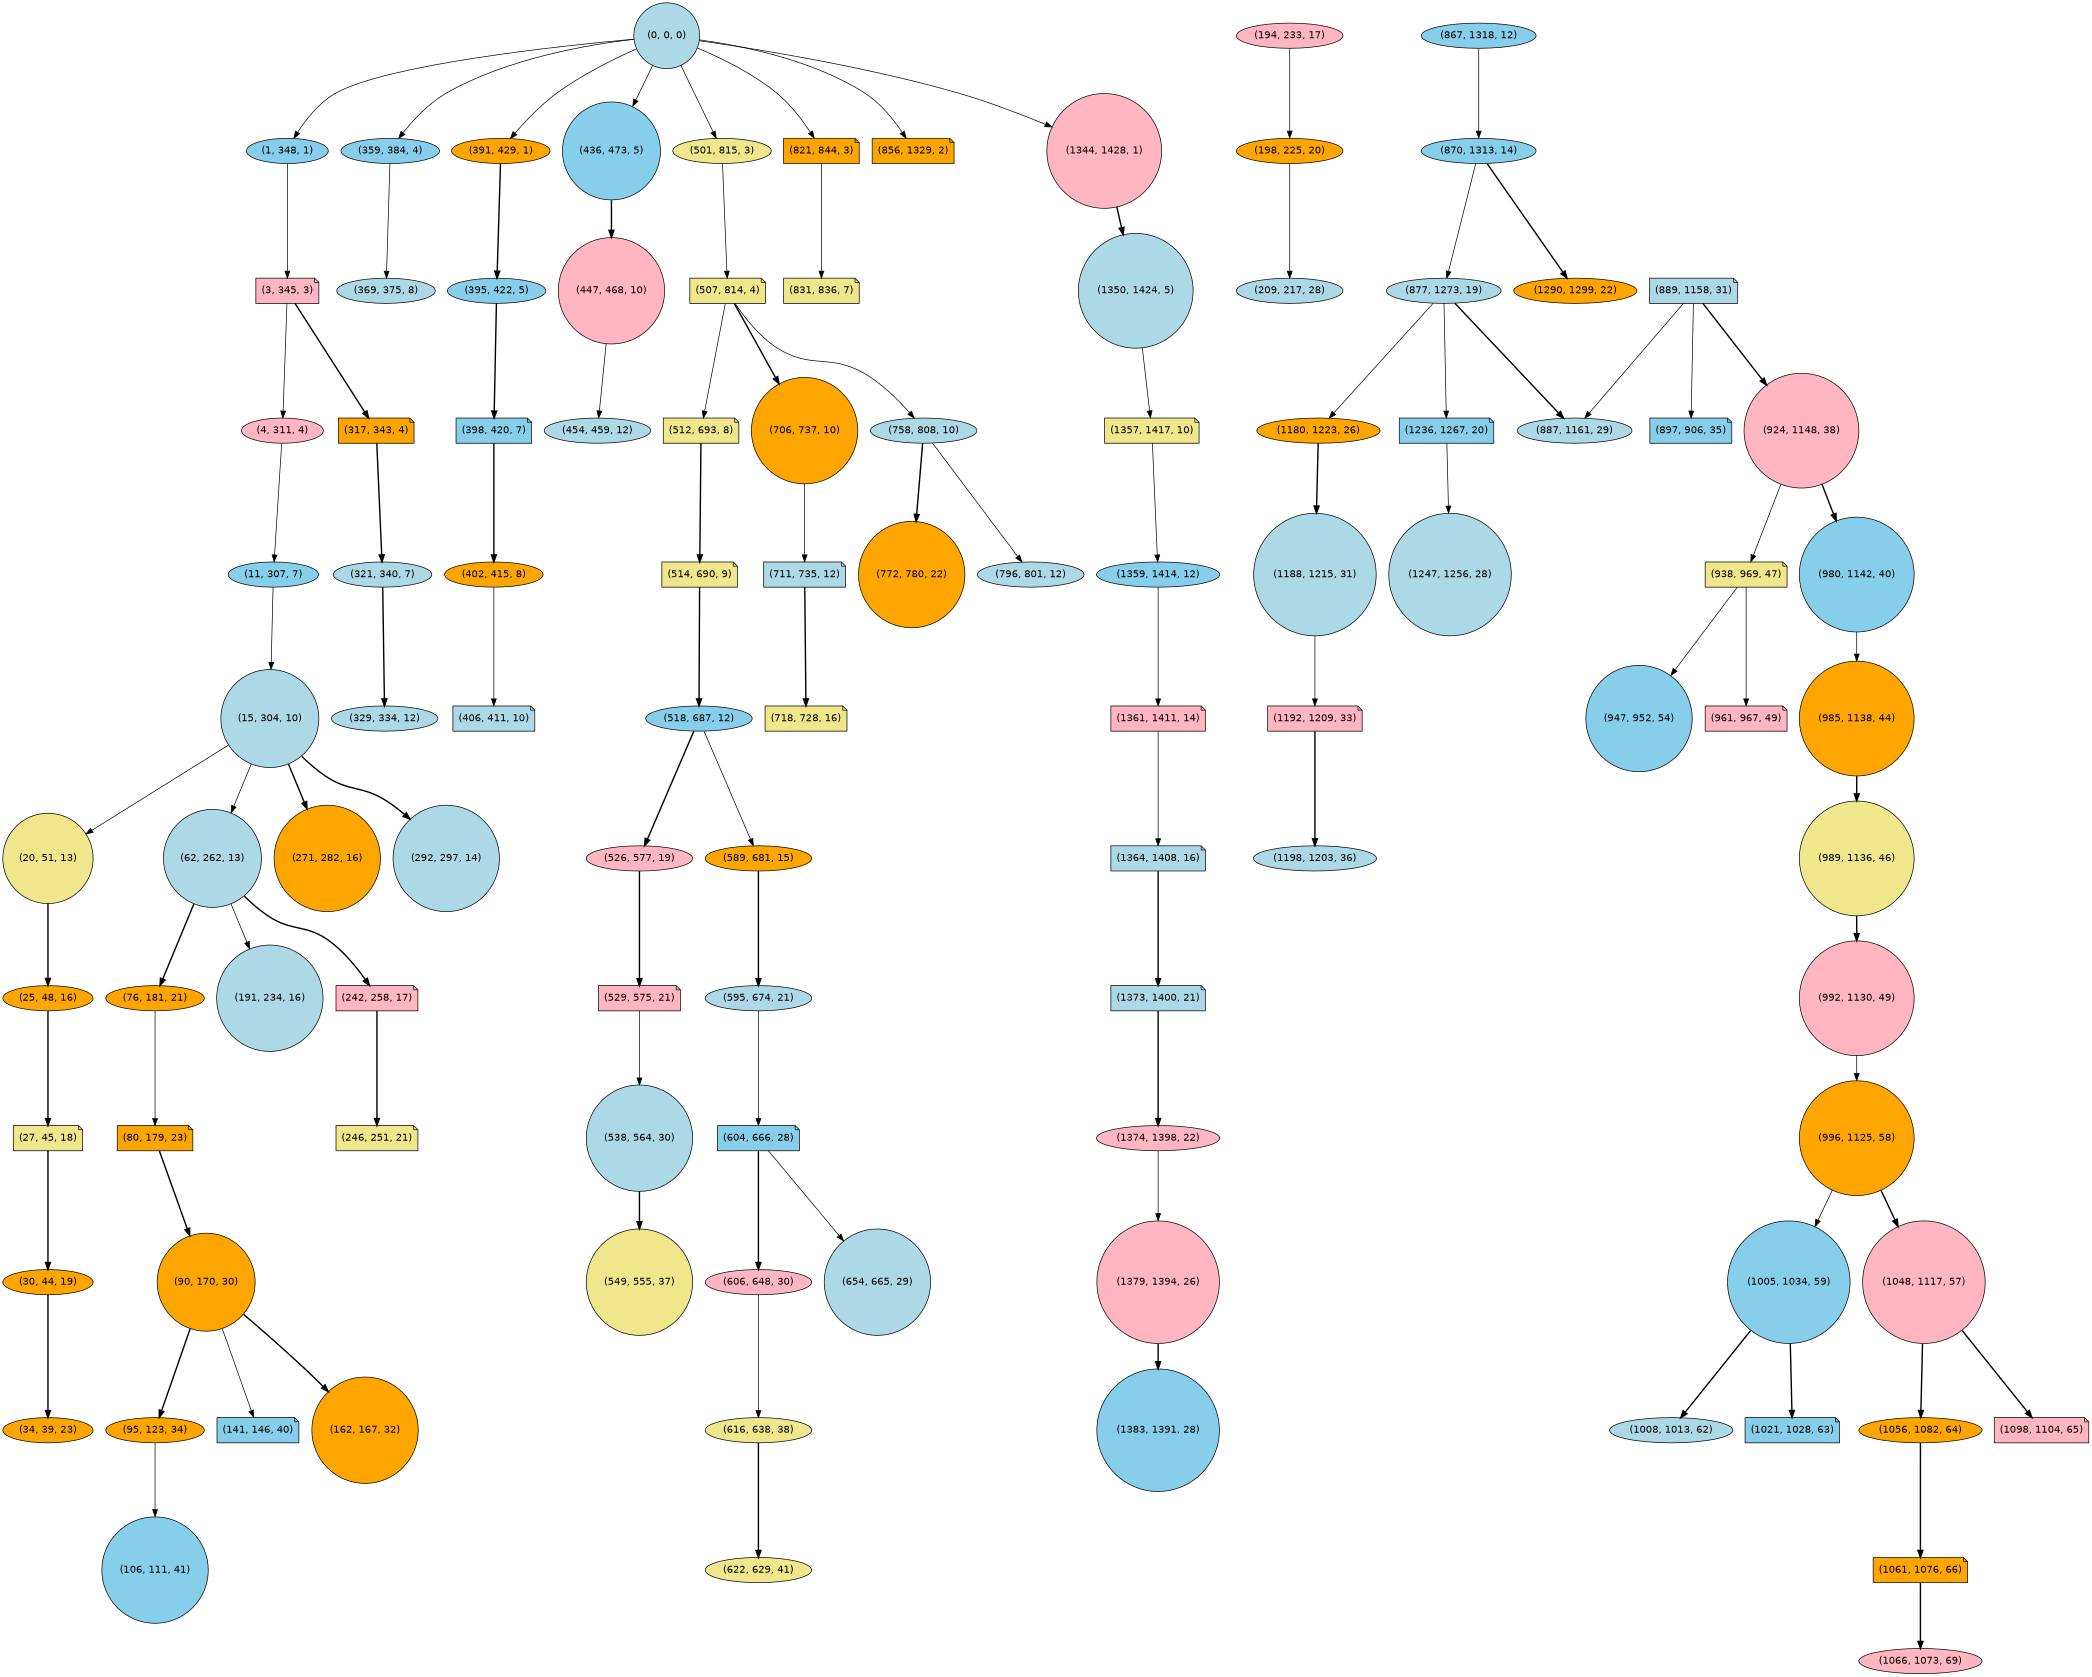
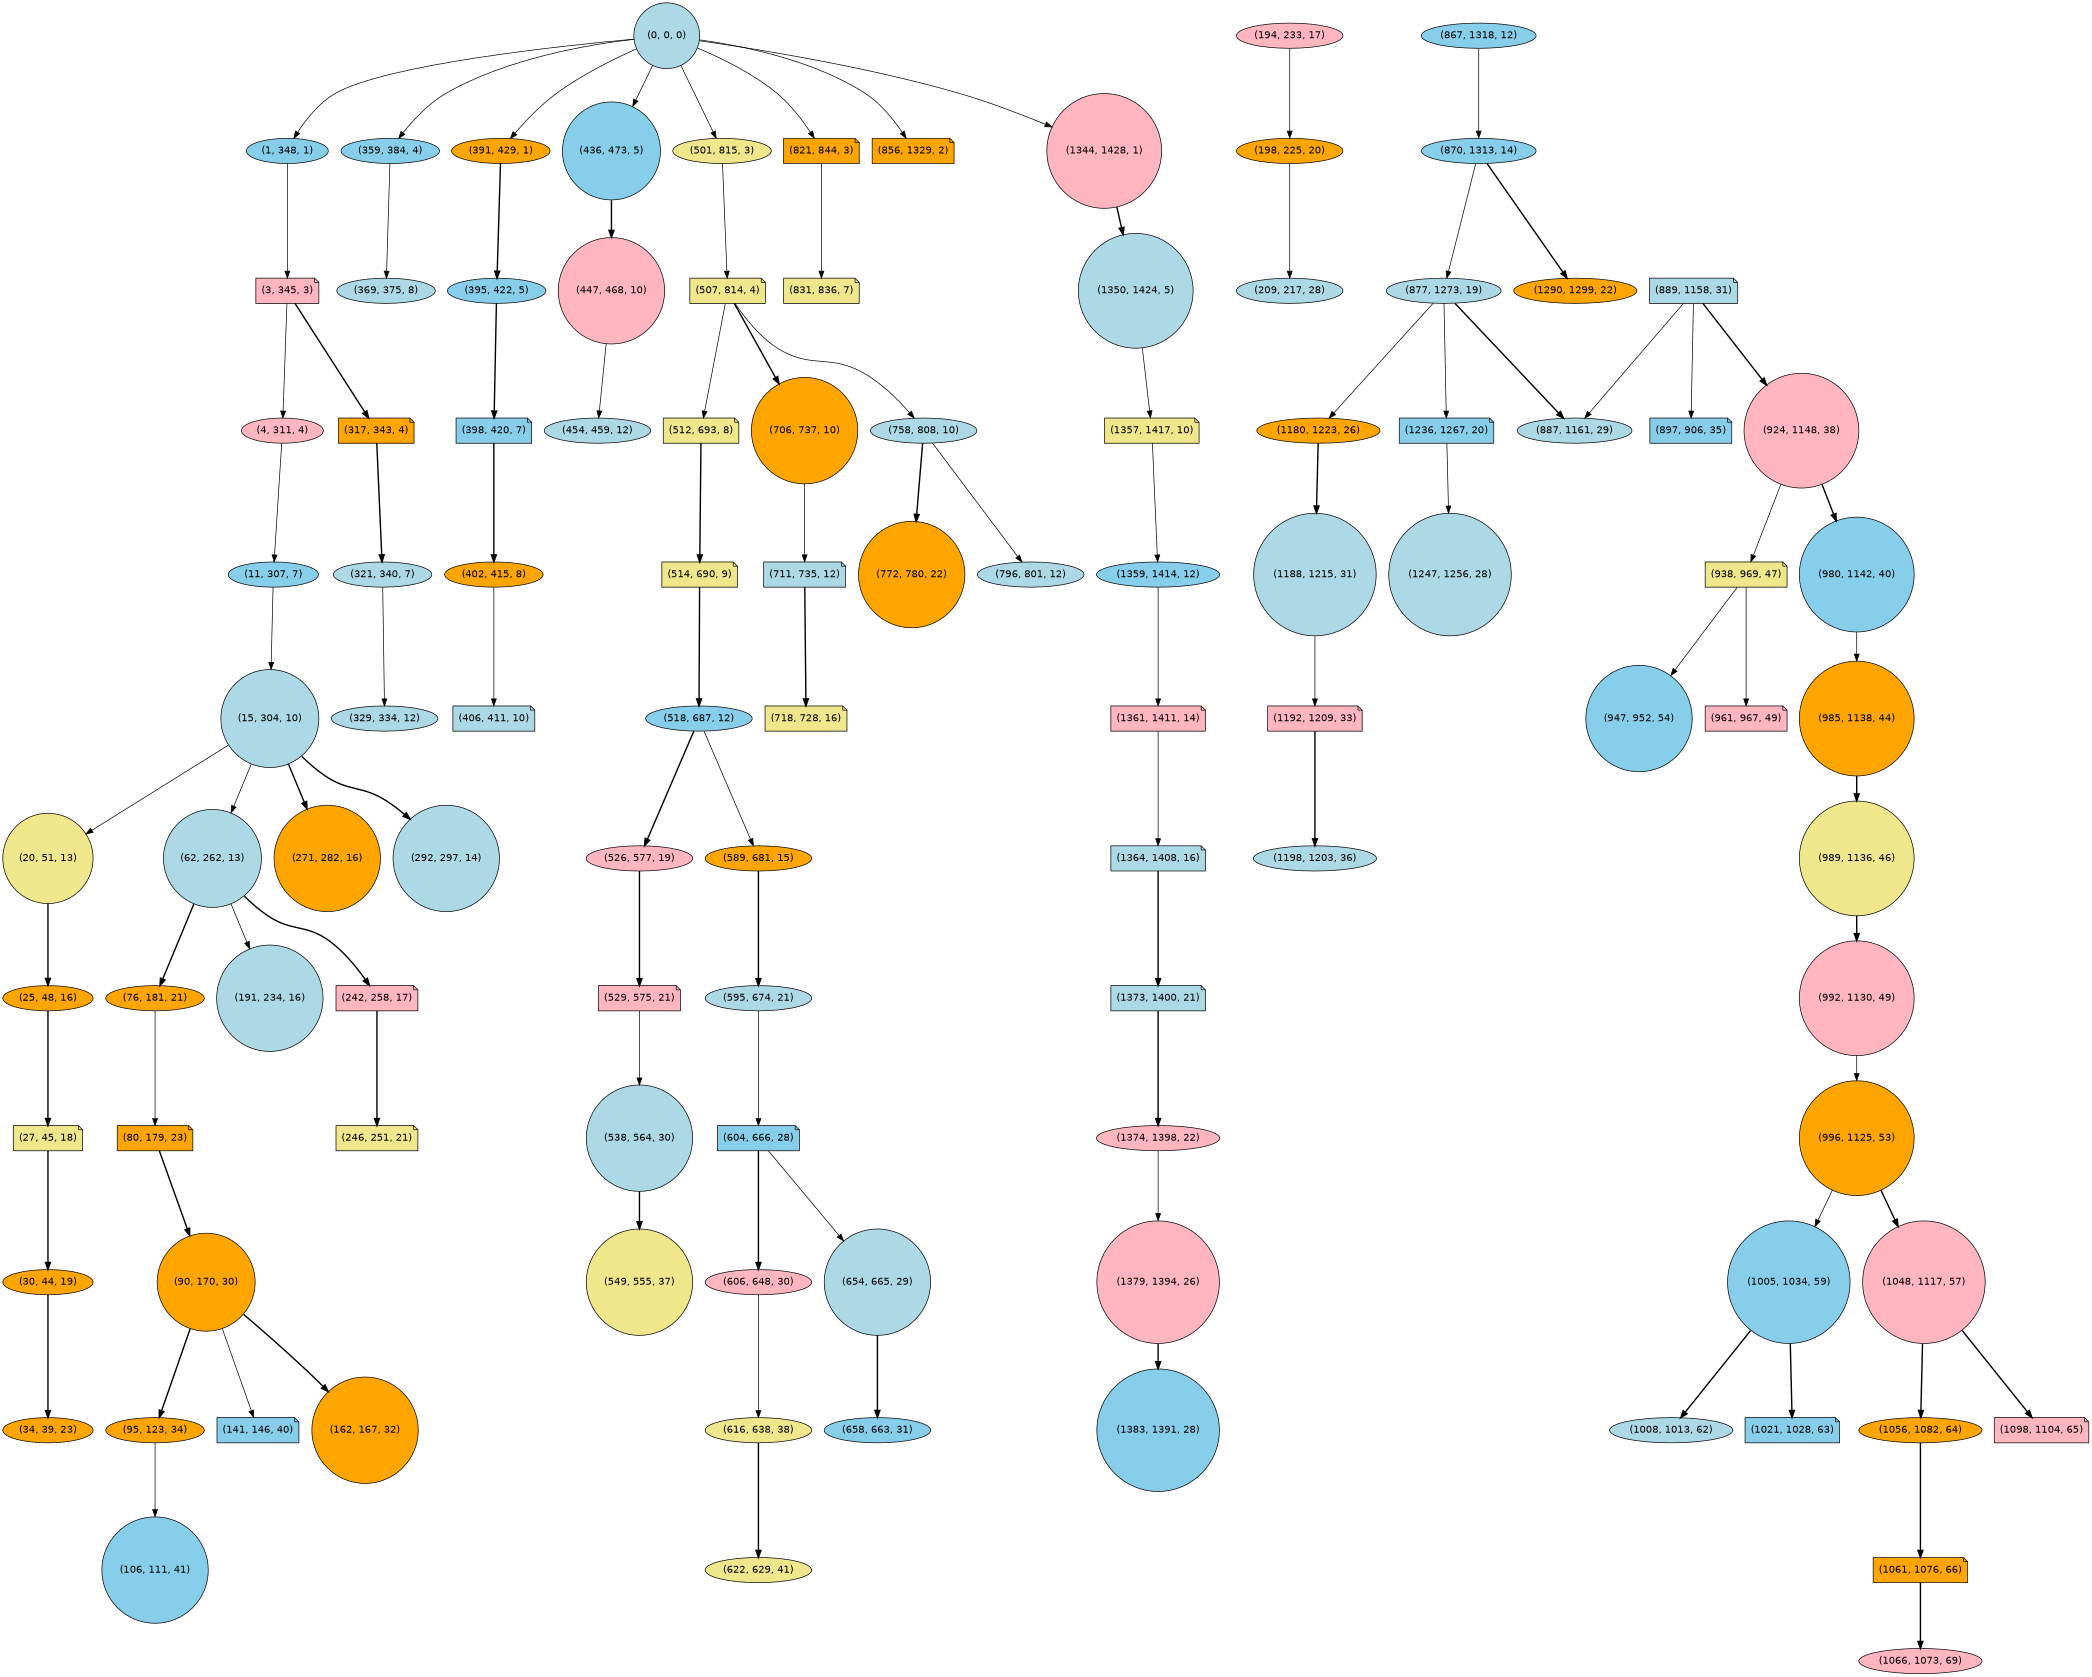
(384, 643) -> (384, 643)
(1857, 1138) -> (1857, 1138)
none -> (877, 1430)
